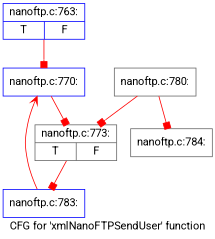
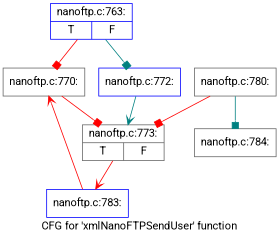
(44, 82) -> (44, 82)
none -> (140, 82)
(162, 109) -> (235, 108)
(61, 172) -> (106, 172)
